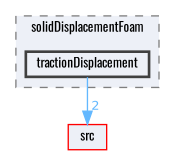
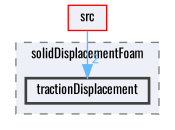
(87, 96) -> (87, 51)
